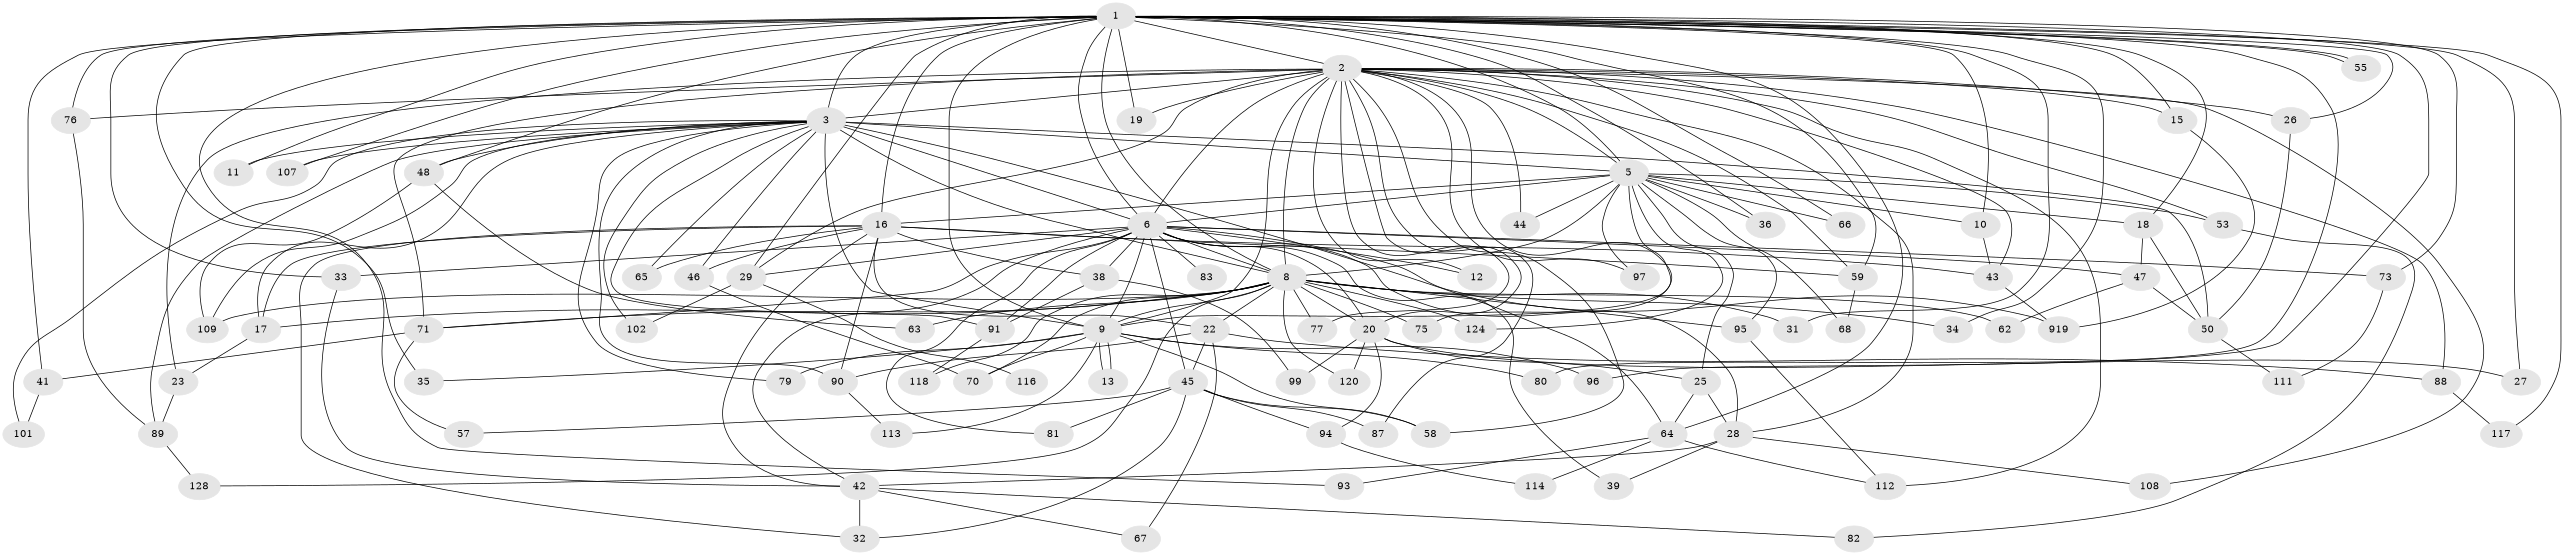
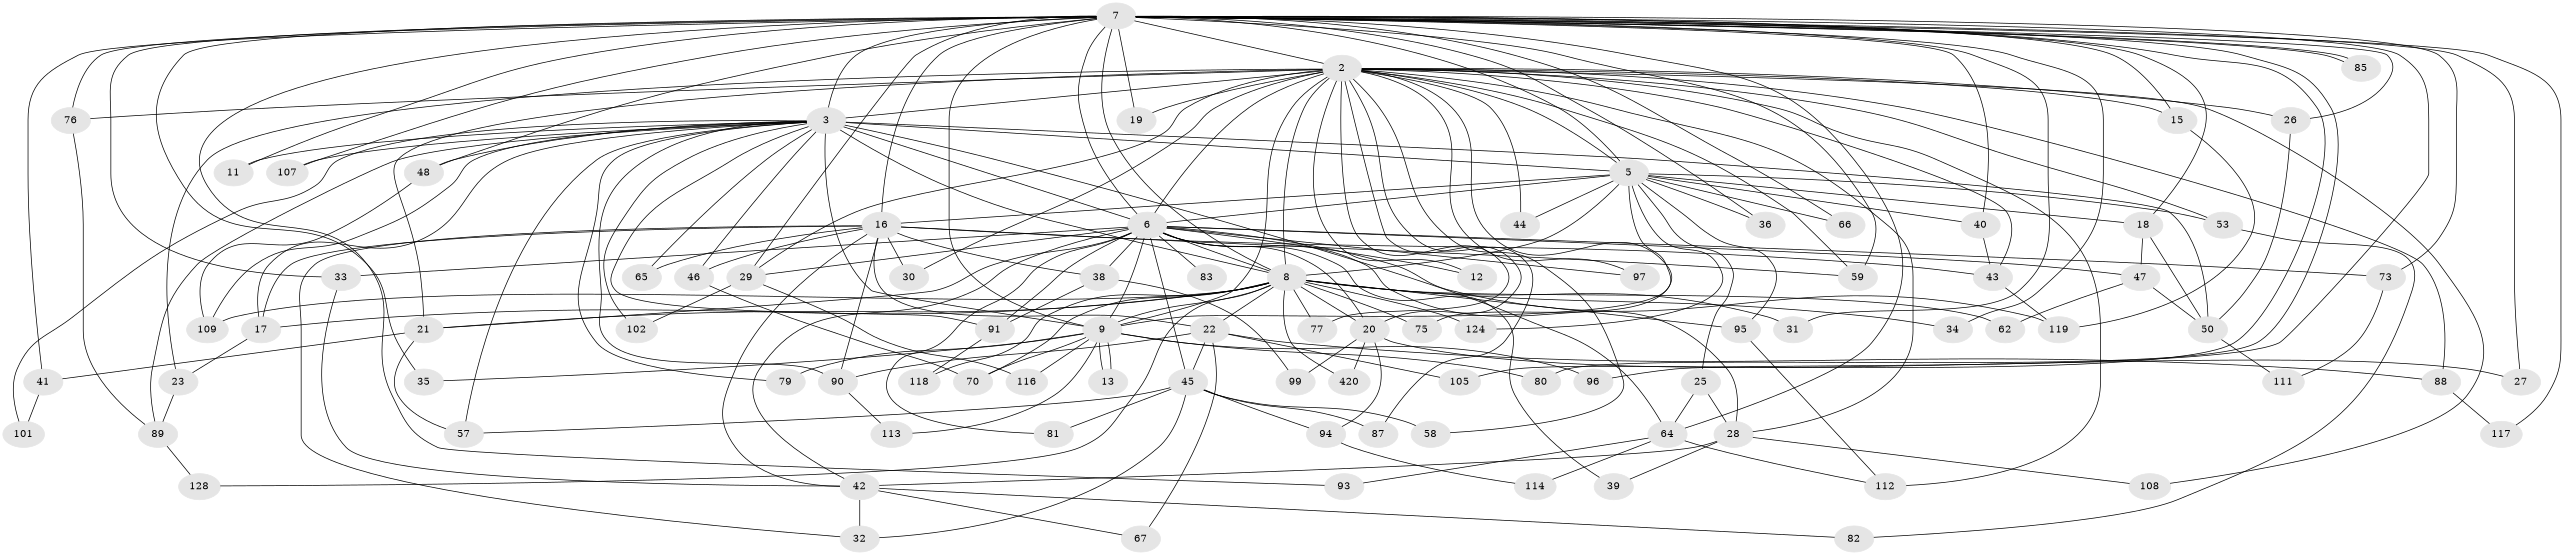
(1116, 16) -> (1116, 16)
(2361, 68) -> (2361, 68)
none -> (566, 188)
(1981, 225) -> (1981, 225)
(1602, 228) -> (1484, 261)
none -> (909, 277)
(424, 330) -> (424, 330)
(915, 330) -> none
(1845, 330) -> none
(2059, 330) -> (2059, 330)
(1532, 362) -> none
(1349, 382) -> (1349, 382)
none -> (1460, 382)
(1264, 393) -> (1065, 356)
